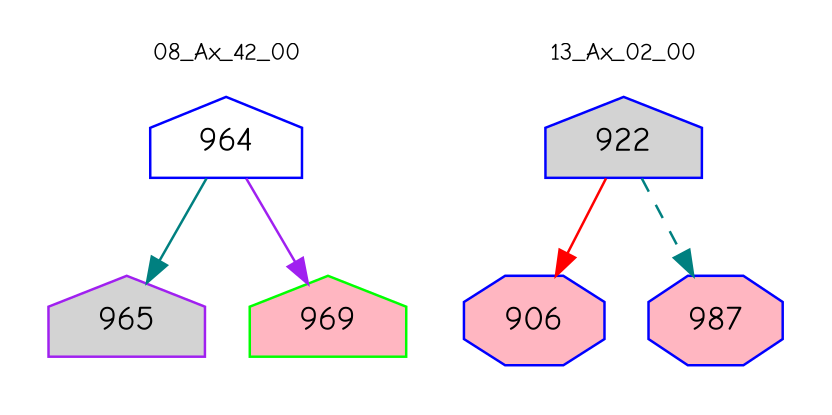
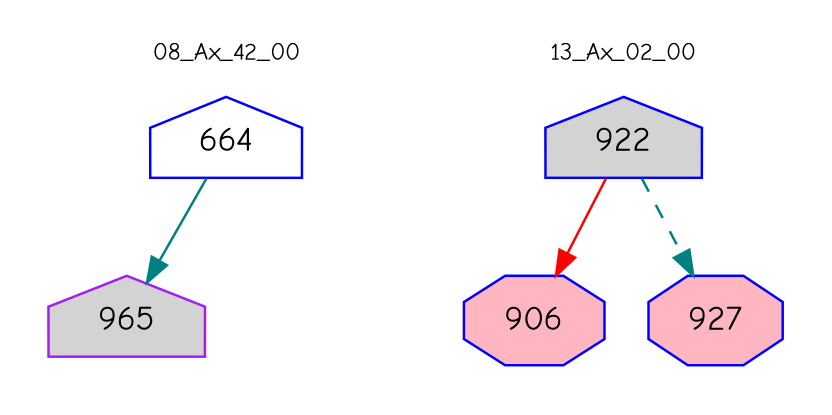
(226, 142) -> (226, 142)
(328, 321) -> none
(716, 321) -> (716, 321)
